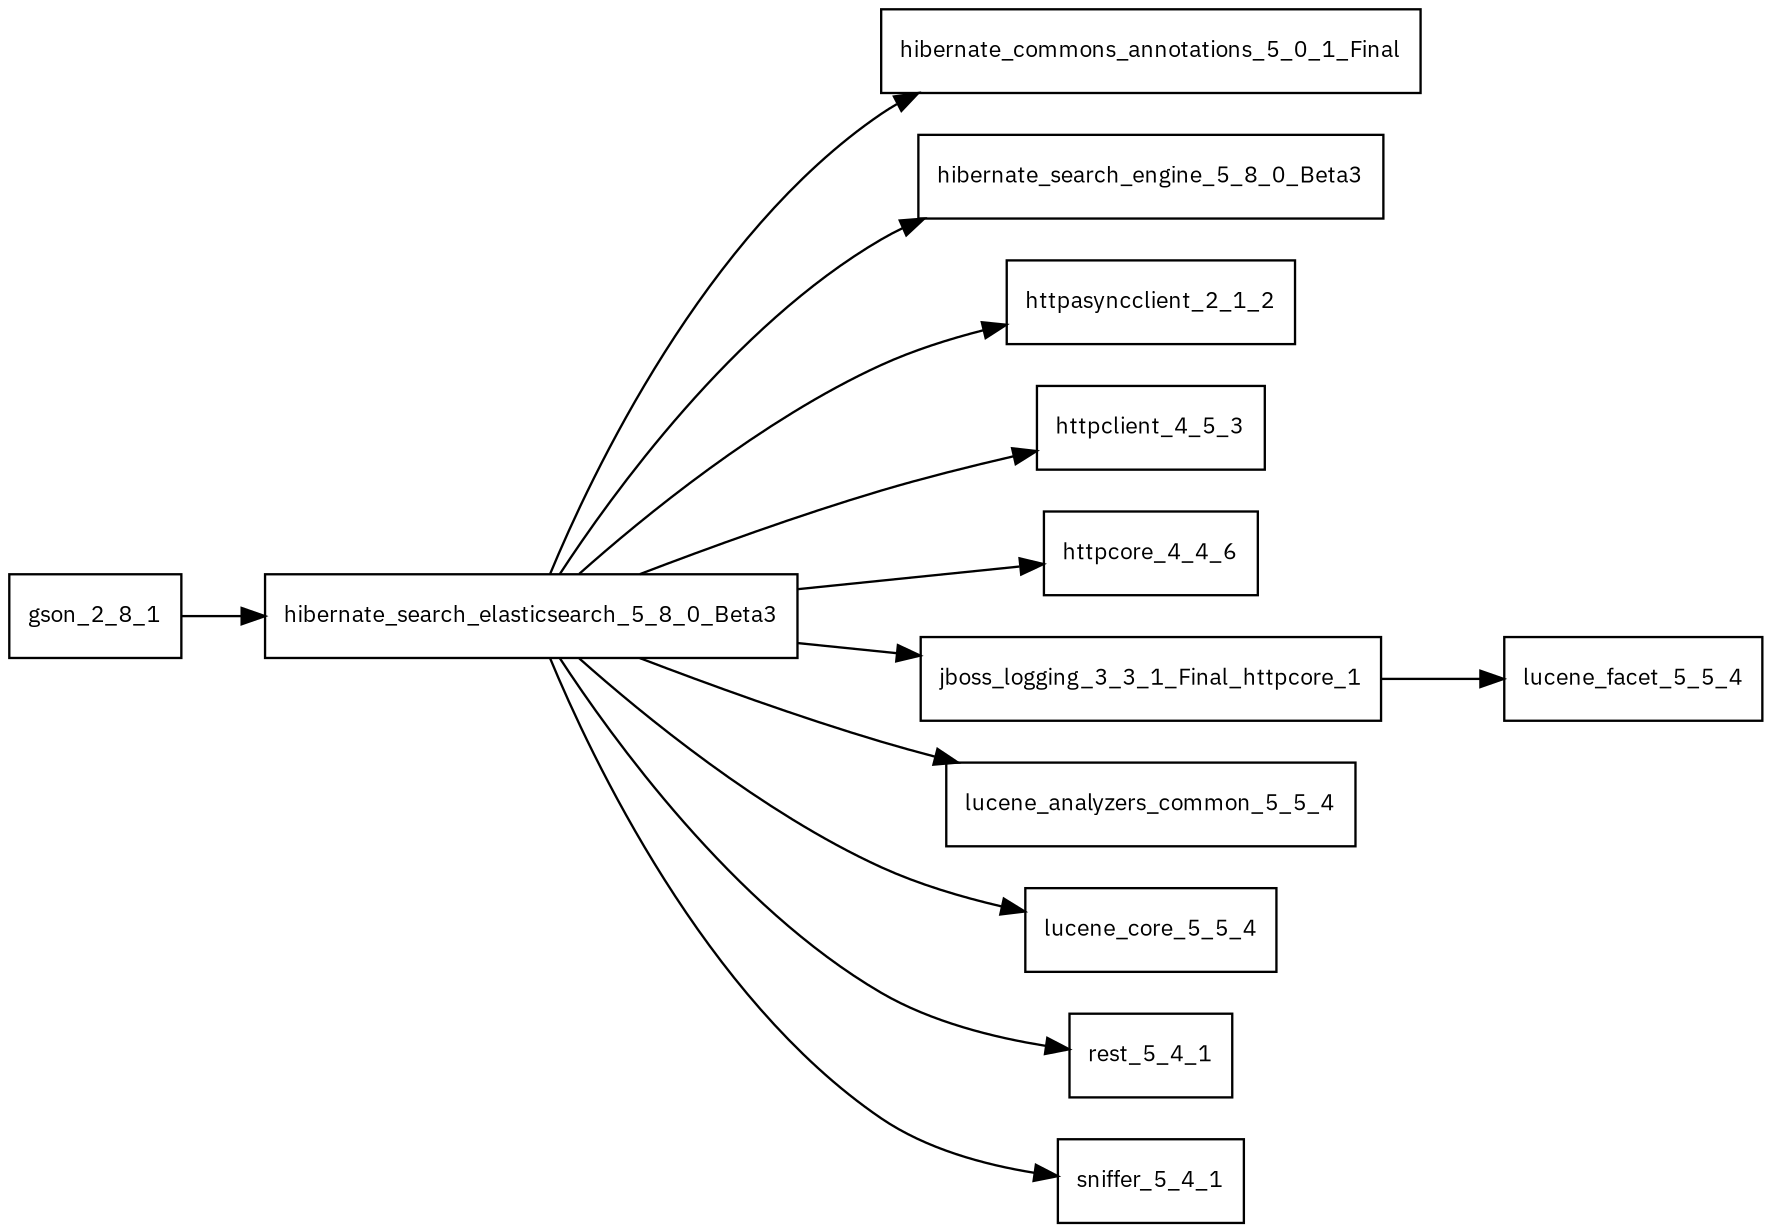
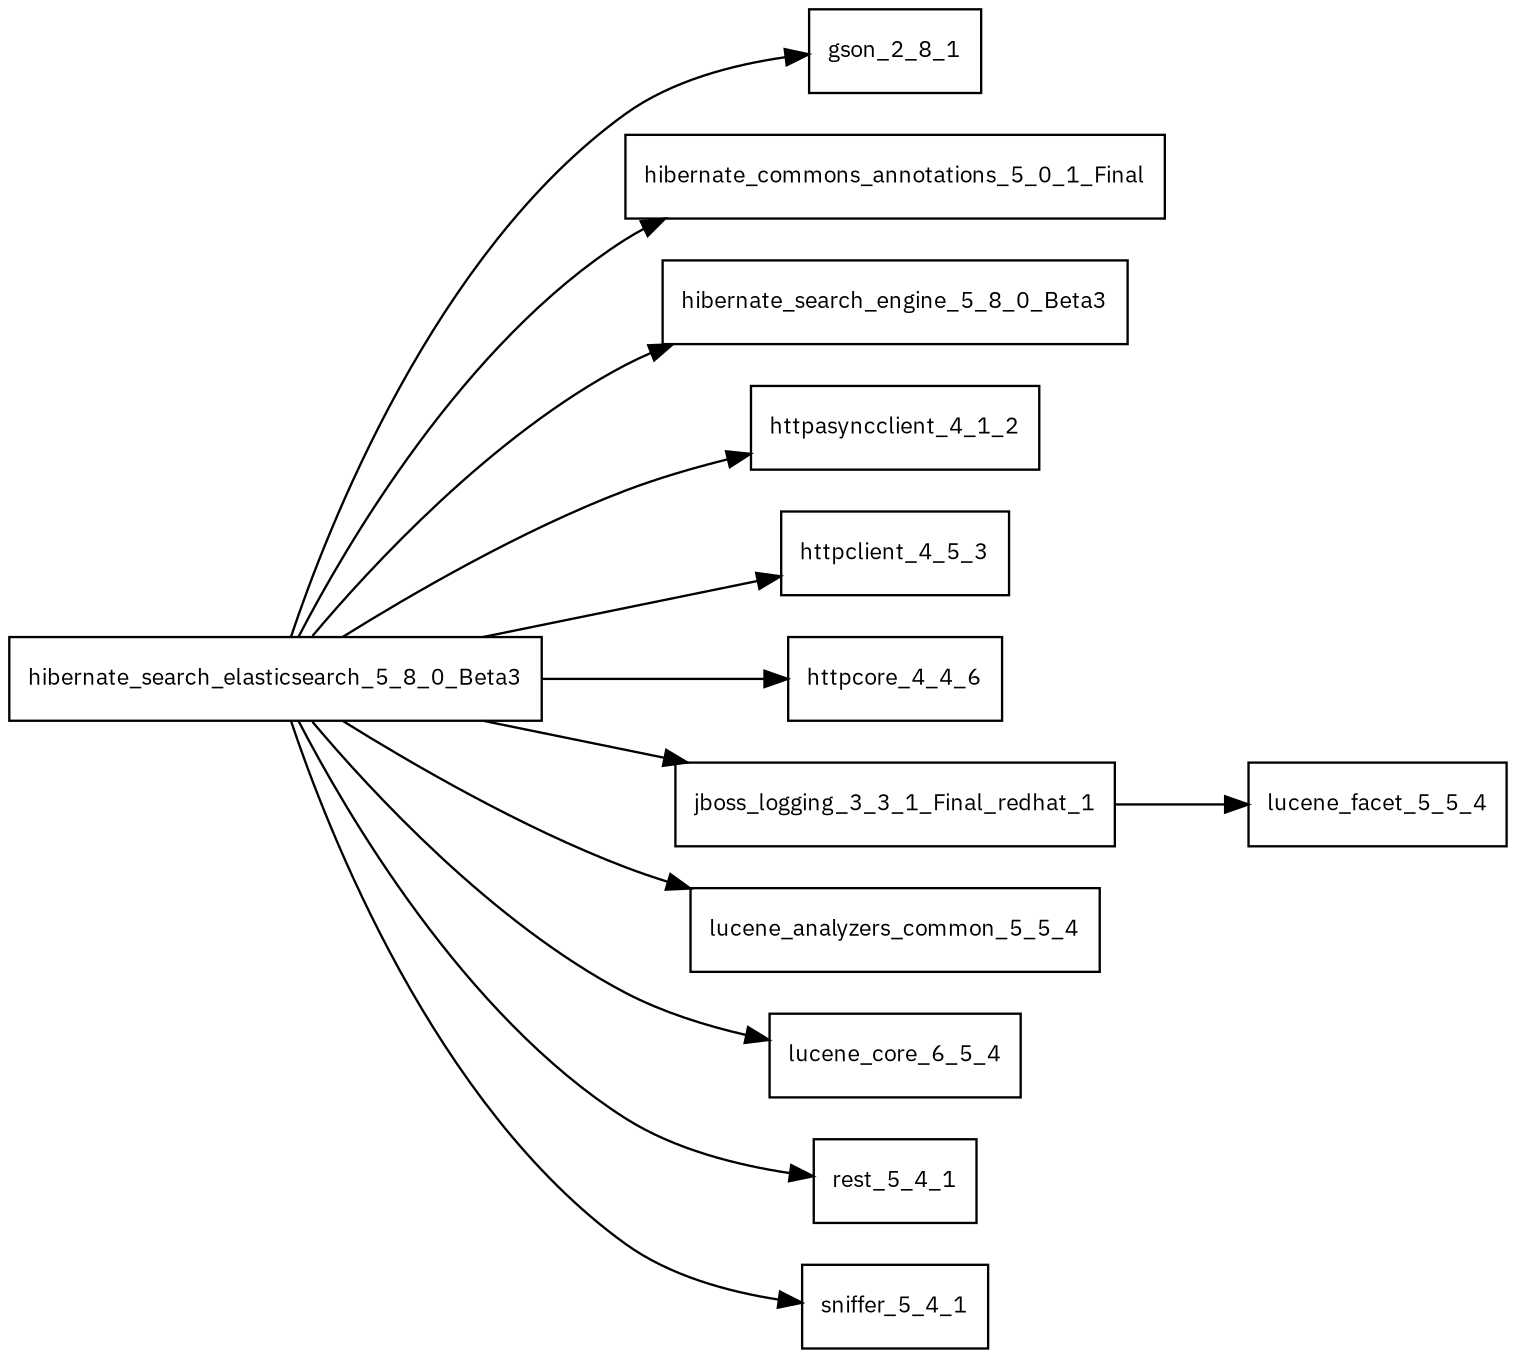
(1151, 302) -> (895, 428)
(212, 616) -> (468, 279)
(1151, 679) -> (895, 804)
(1151, 930) -> (895, 1056)
